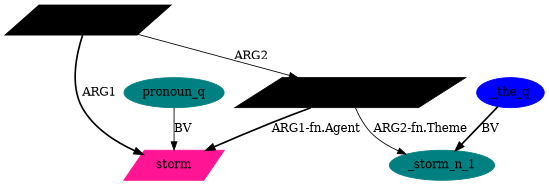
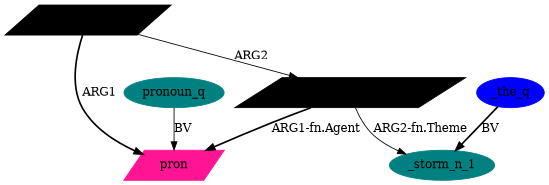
(174, 165) -> (174, 165)
